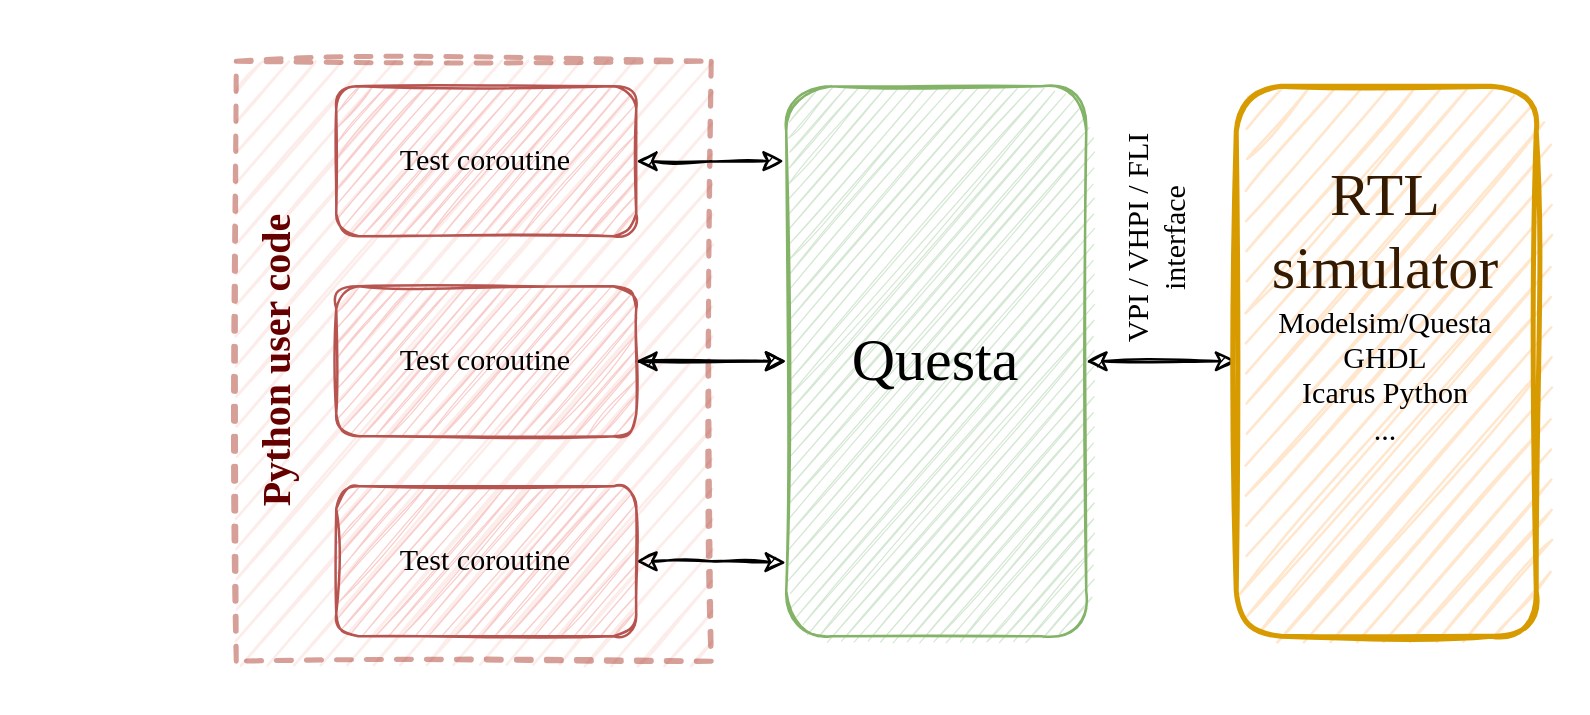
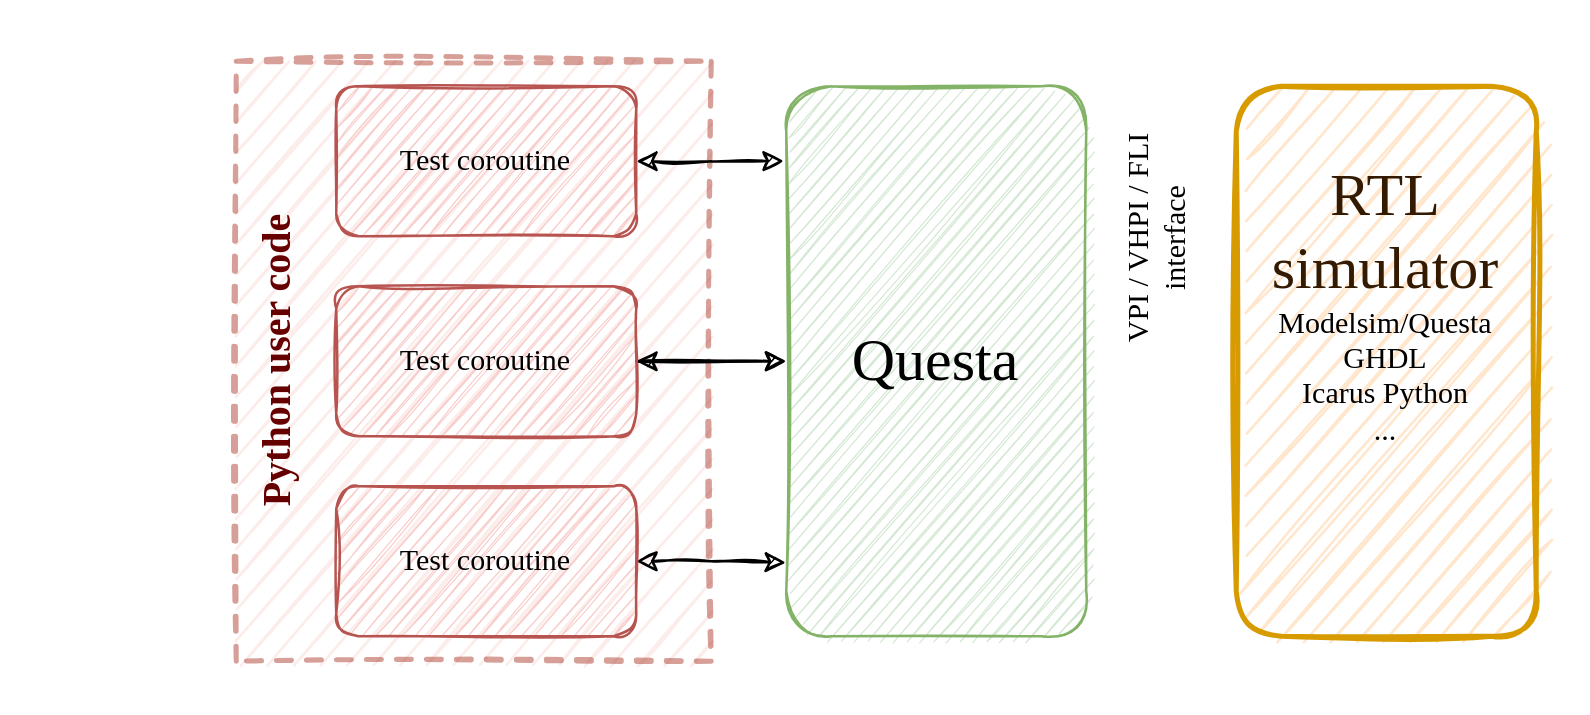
(1161, 361) -> none
